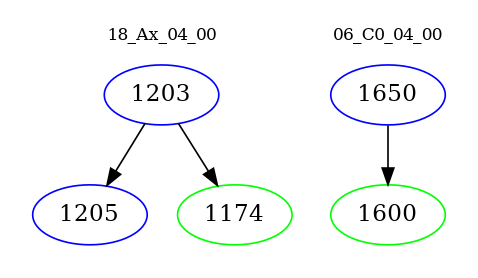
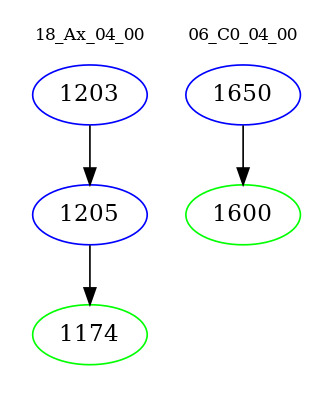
(193, 147) -> (90, 267)
